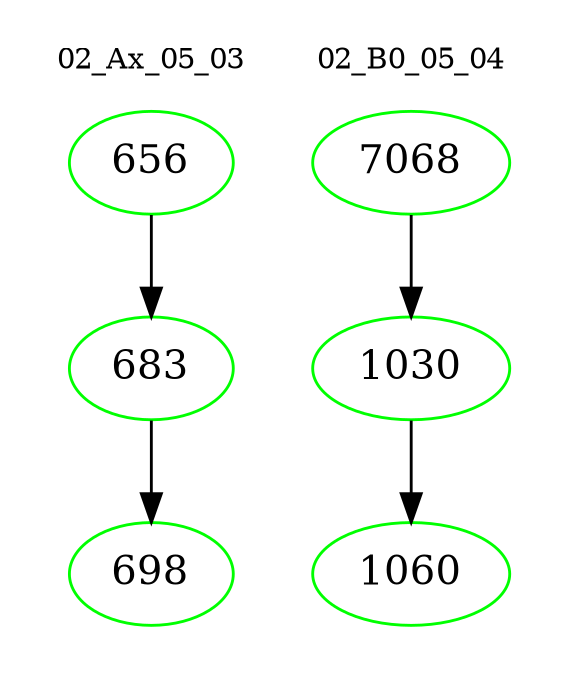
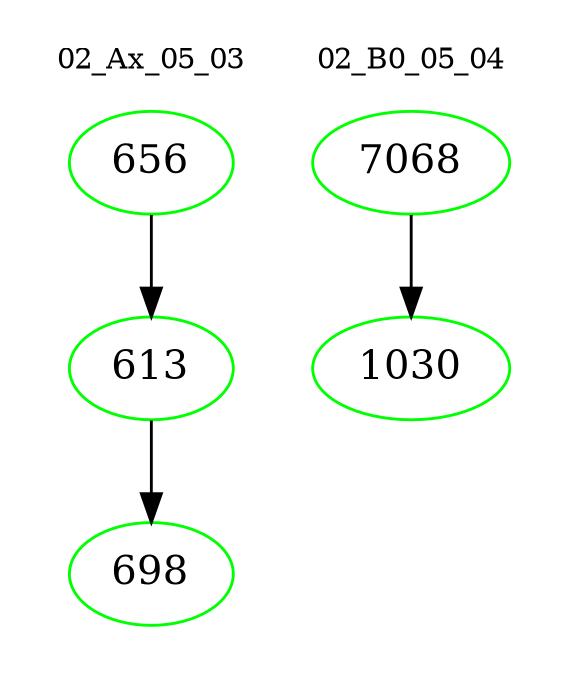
(151, 368) -> (151, 368)
(411, 574) -> none
